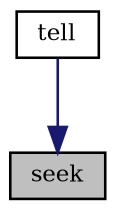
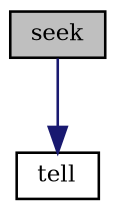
(58, 92) -> (58, 92)
